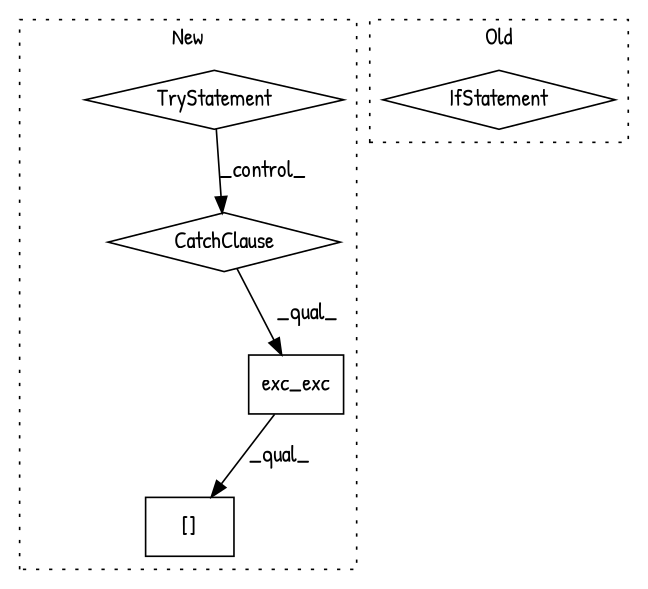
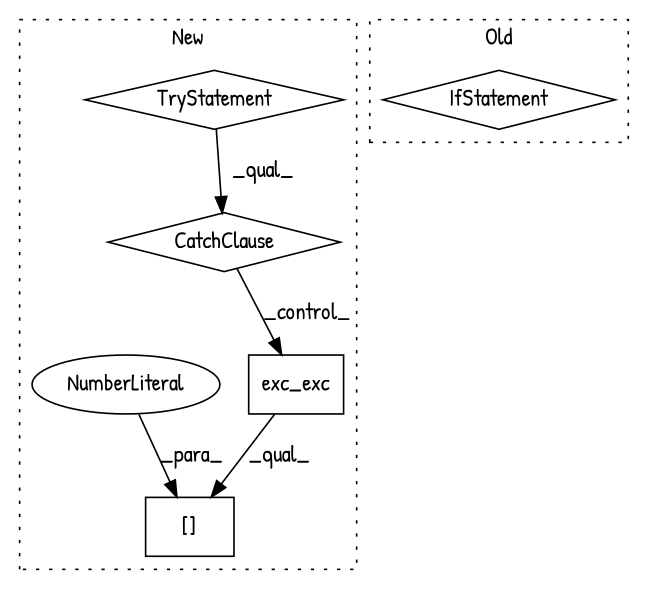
(263, 171) -> (263, 171)
(308, 313) -> (308, 313)
none -> (126, 384)
